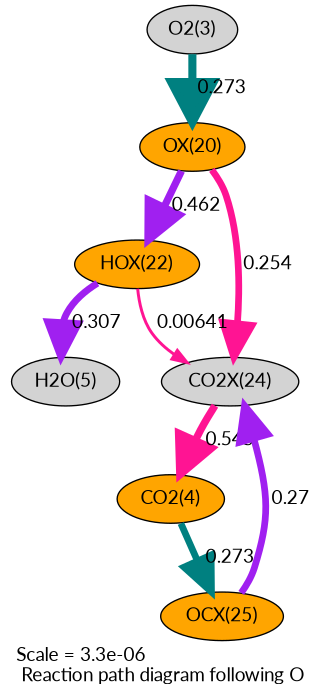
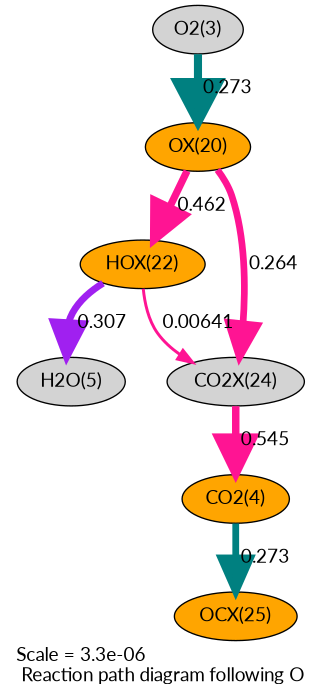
(173, 189) -> (178, 189)
(265, 264) -> (271, 264)
(265, 517) -> none
